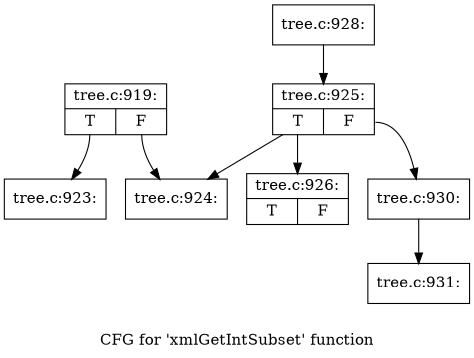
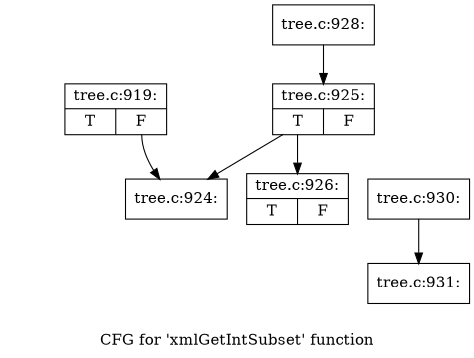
(402, 139) -> none
(55, 199) -> none
